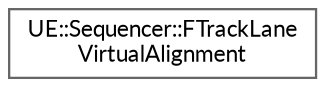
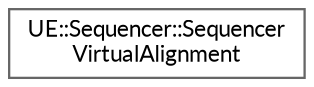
(163, 44) -> (157, 44)
